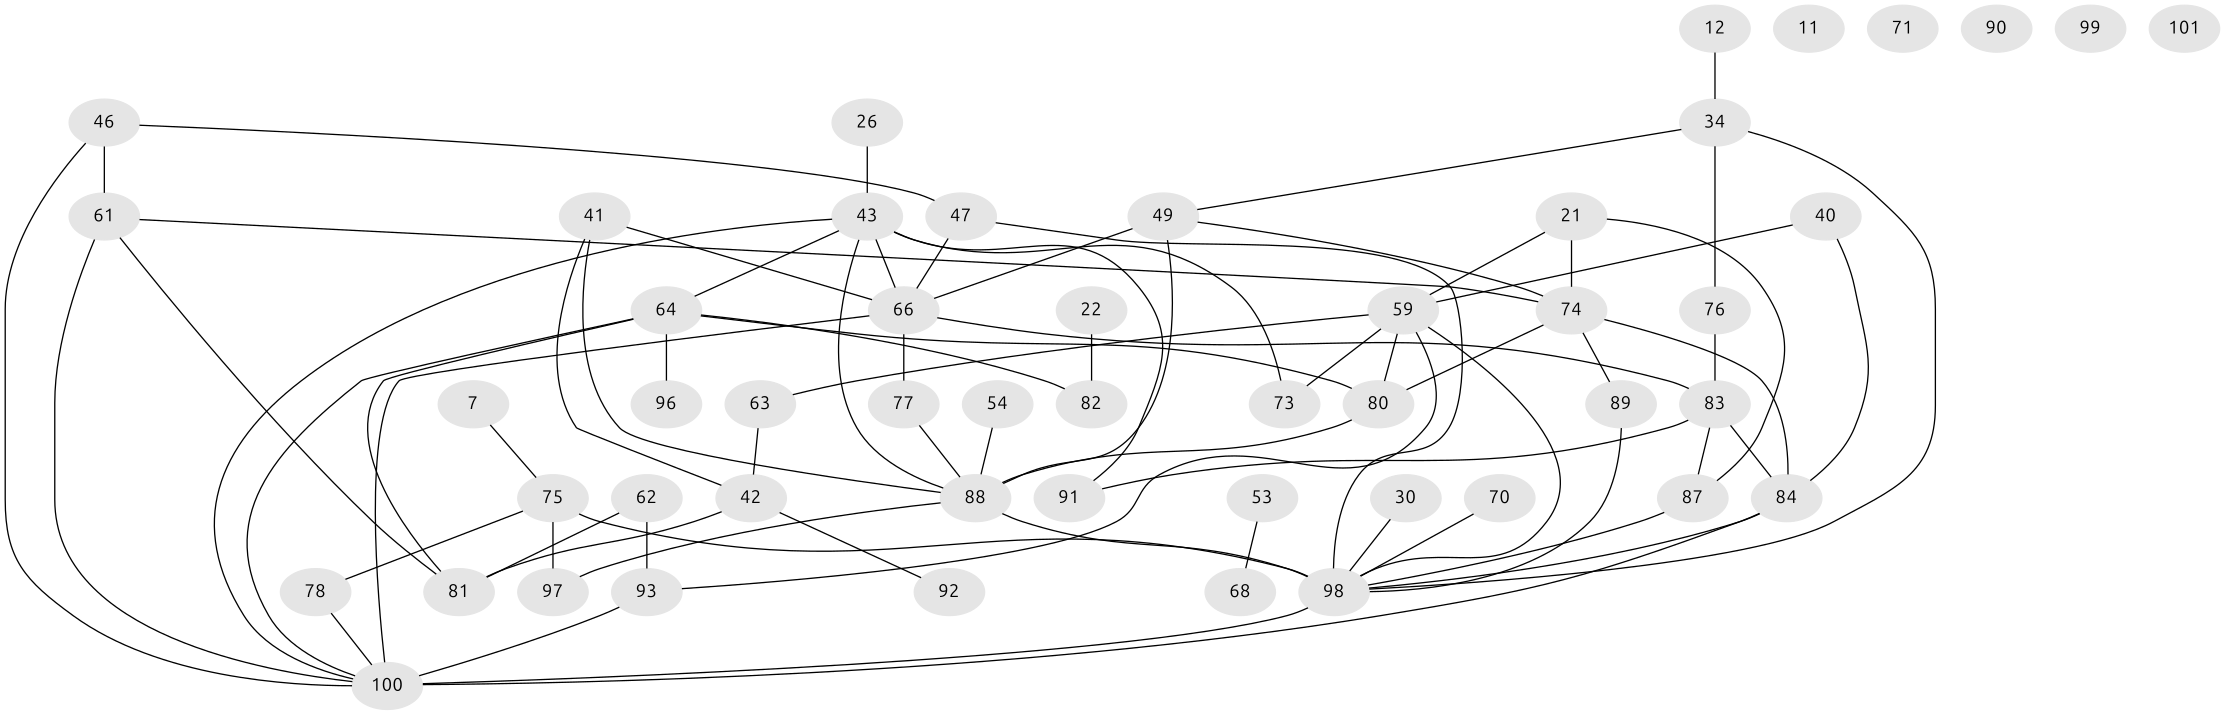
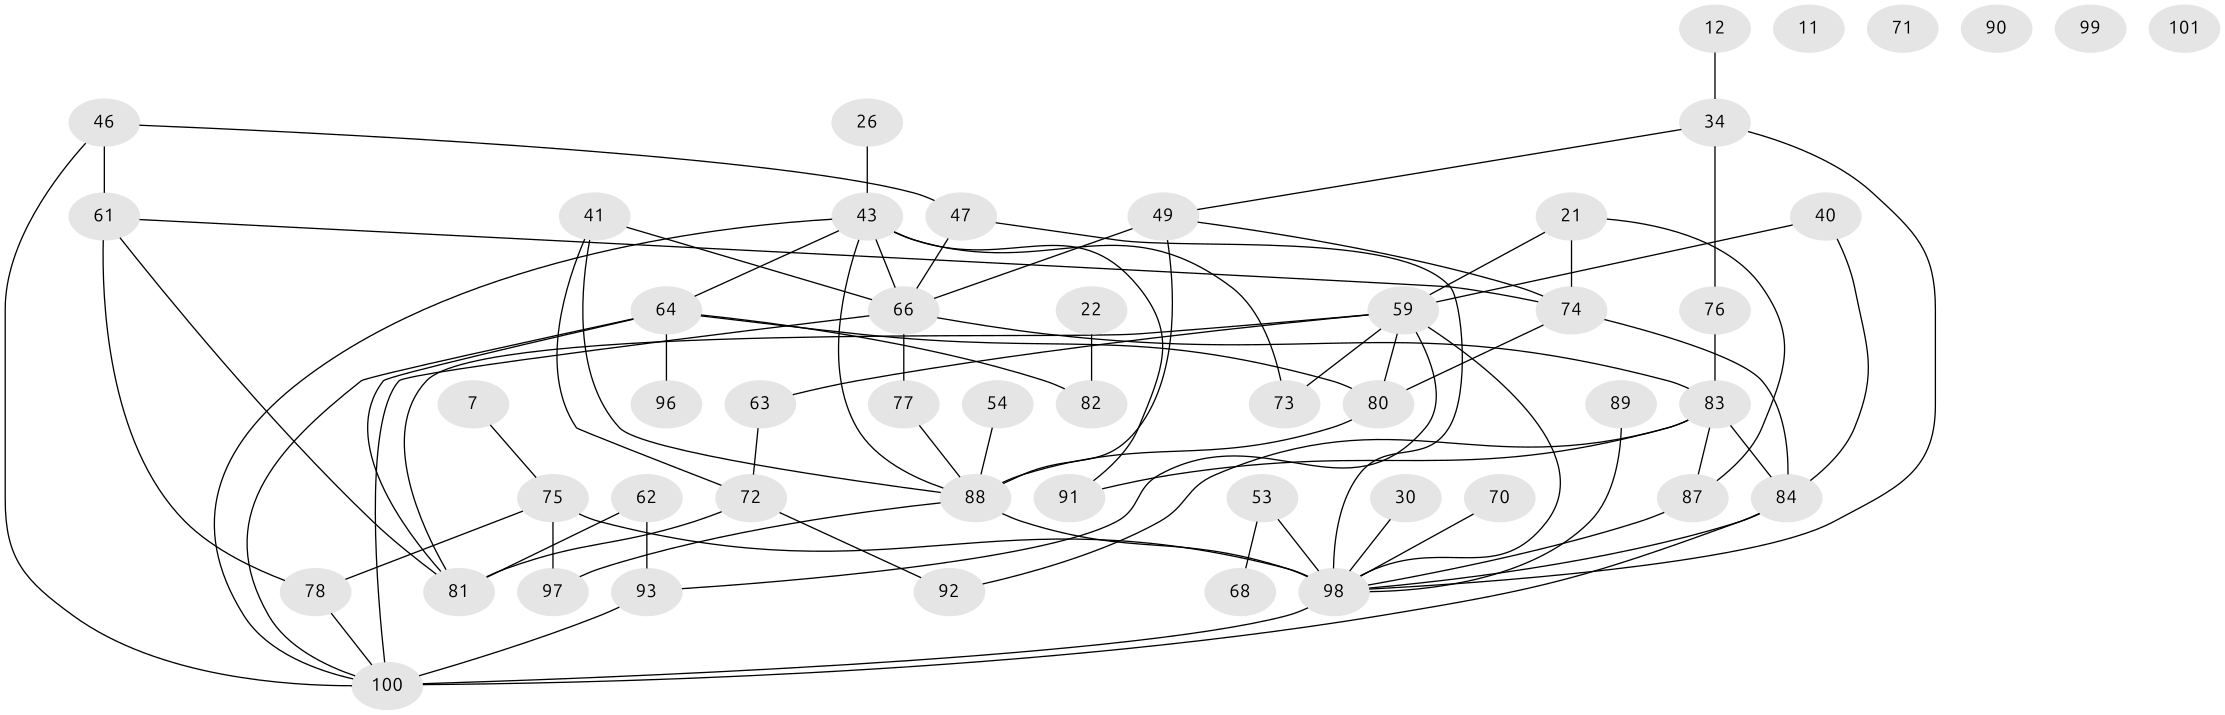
none -> (794, 338)
(1596, 356) -> none
none -> (1321, 445)
(751, 498) -> (751, 498)
none -> (1298, 545)
(69, 553) -> (136, 445)
